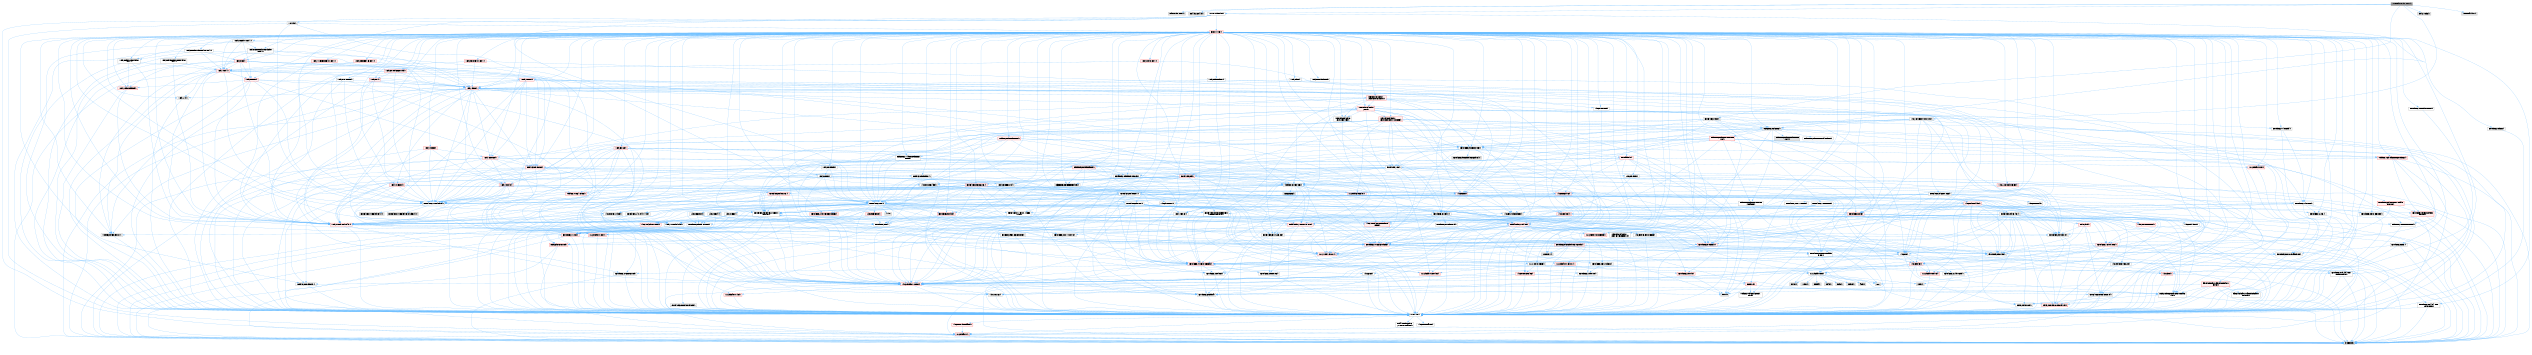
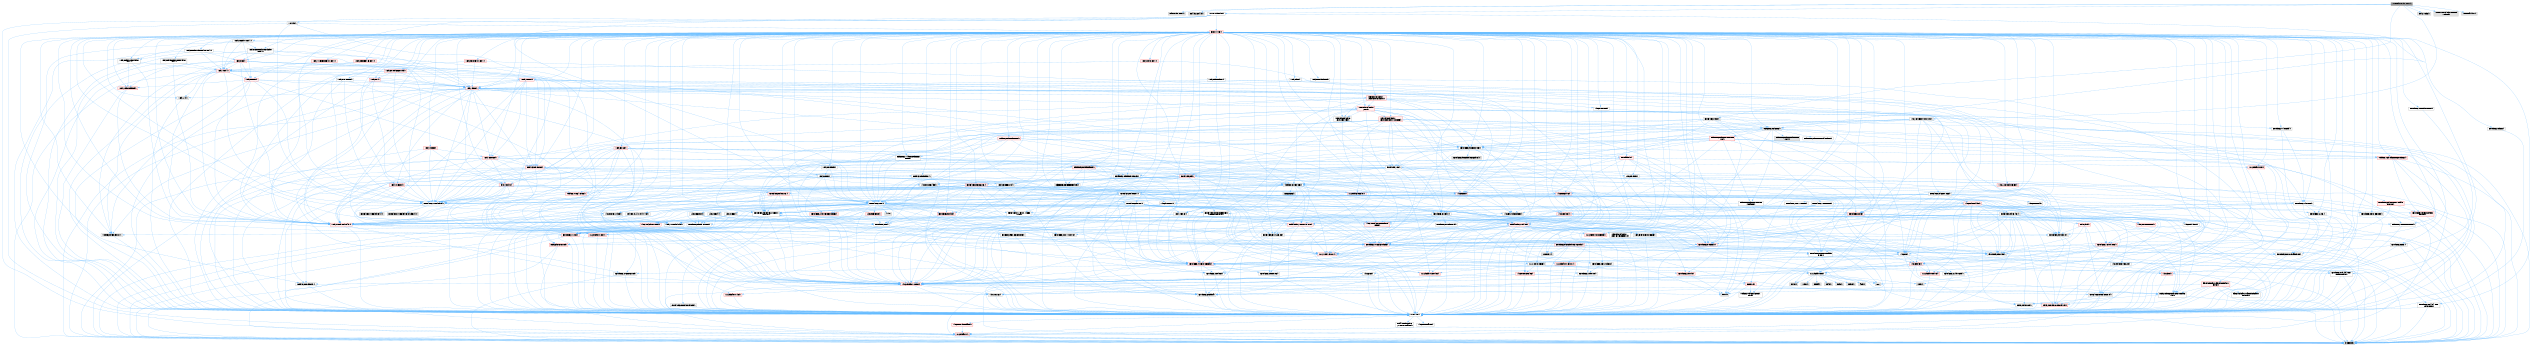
none -> (2446, 14)
(506, 185) -> (506, 185)
(638, 214) -> (638, 214)
(1645, 235) -> (1645, 235)
